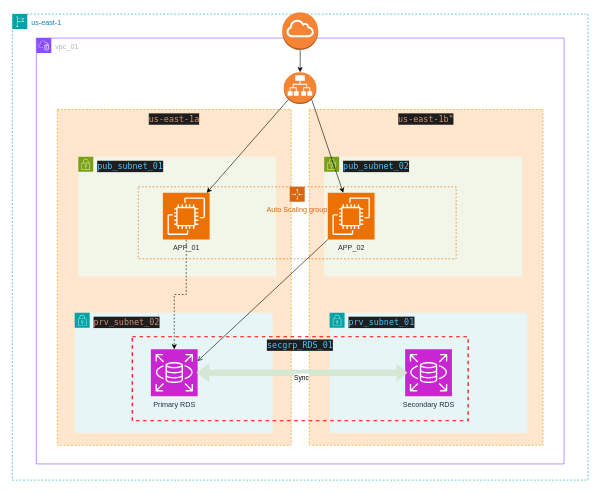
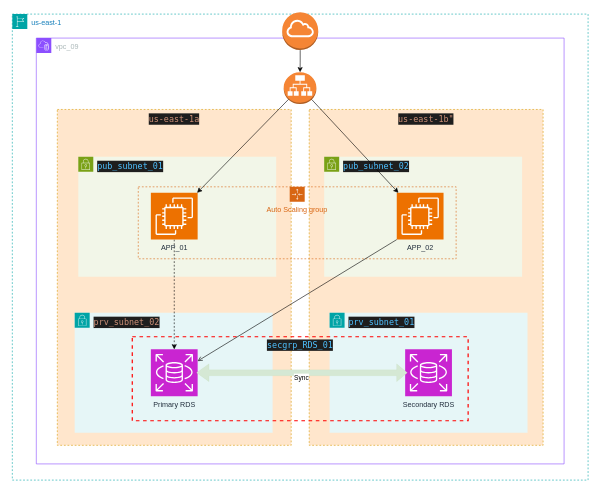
(68, 47) -> (68, 47)
(186, 216) -> (174, 216)
(351, 216) -> (420, 216)
